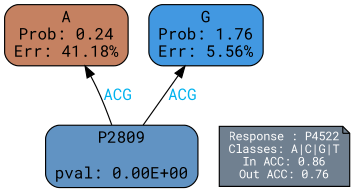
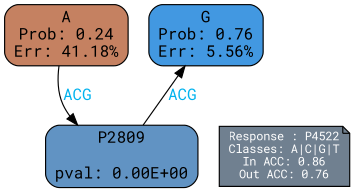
(206, 35) -> (206, 35)
(102, 100) -> (59, 92)
